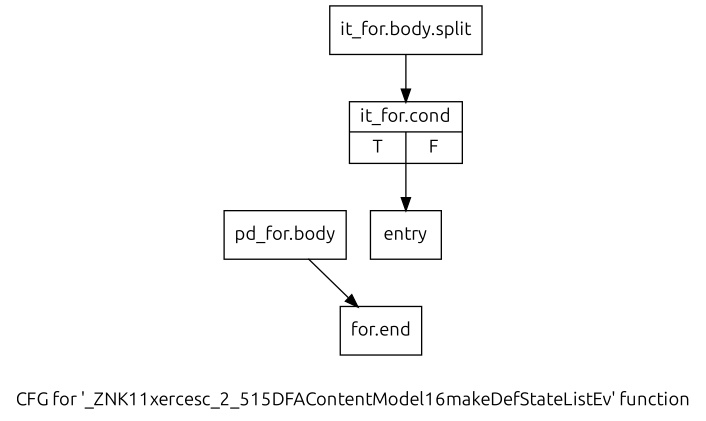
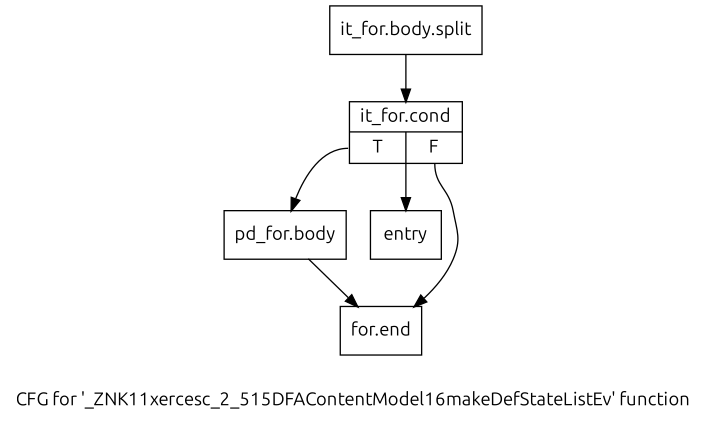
none -> (315, 165)
none -> (458, 234)
